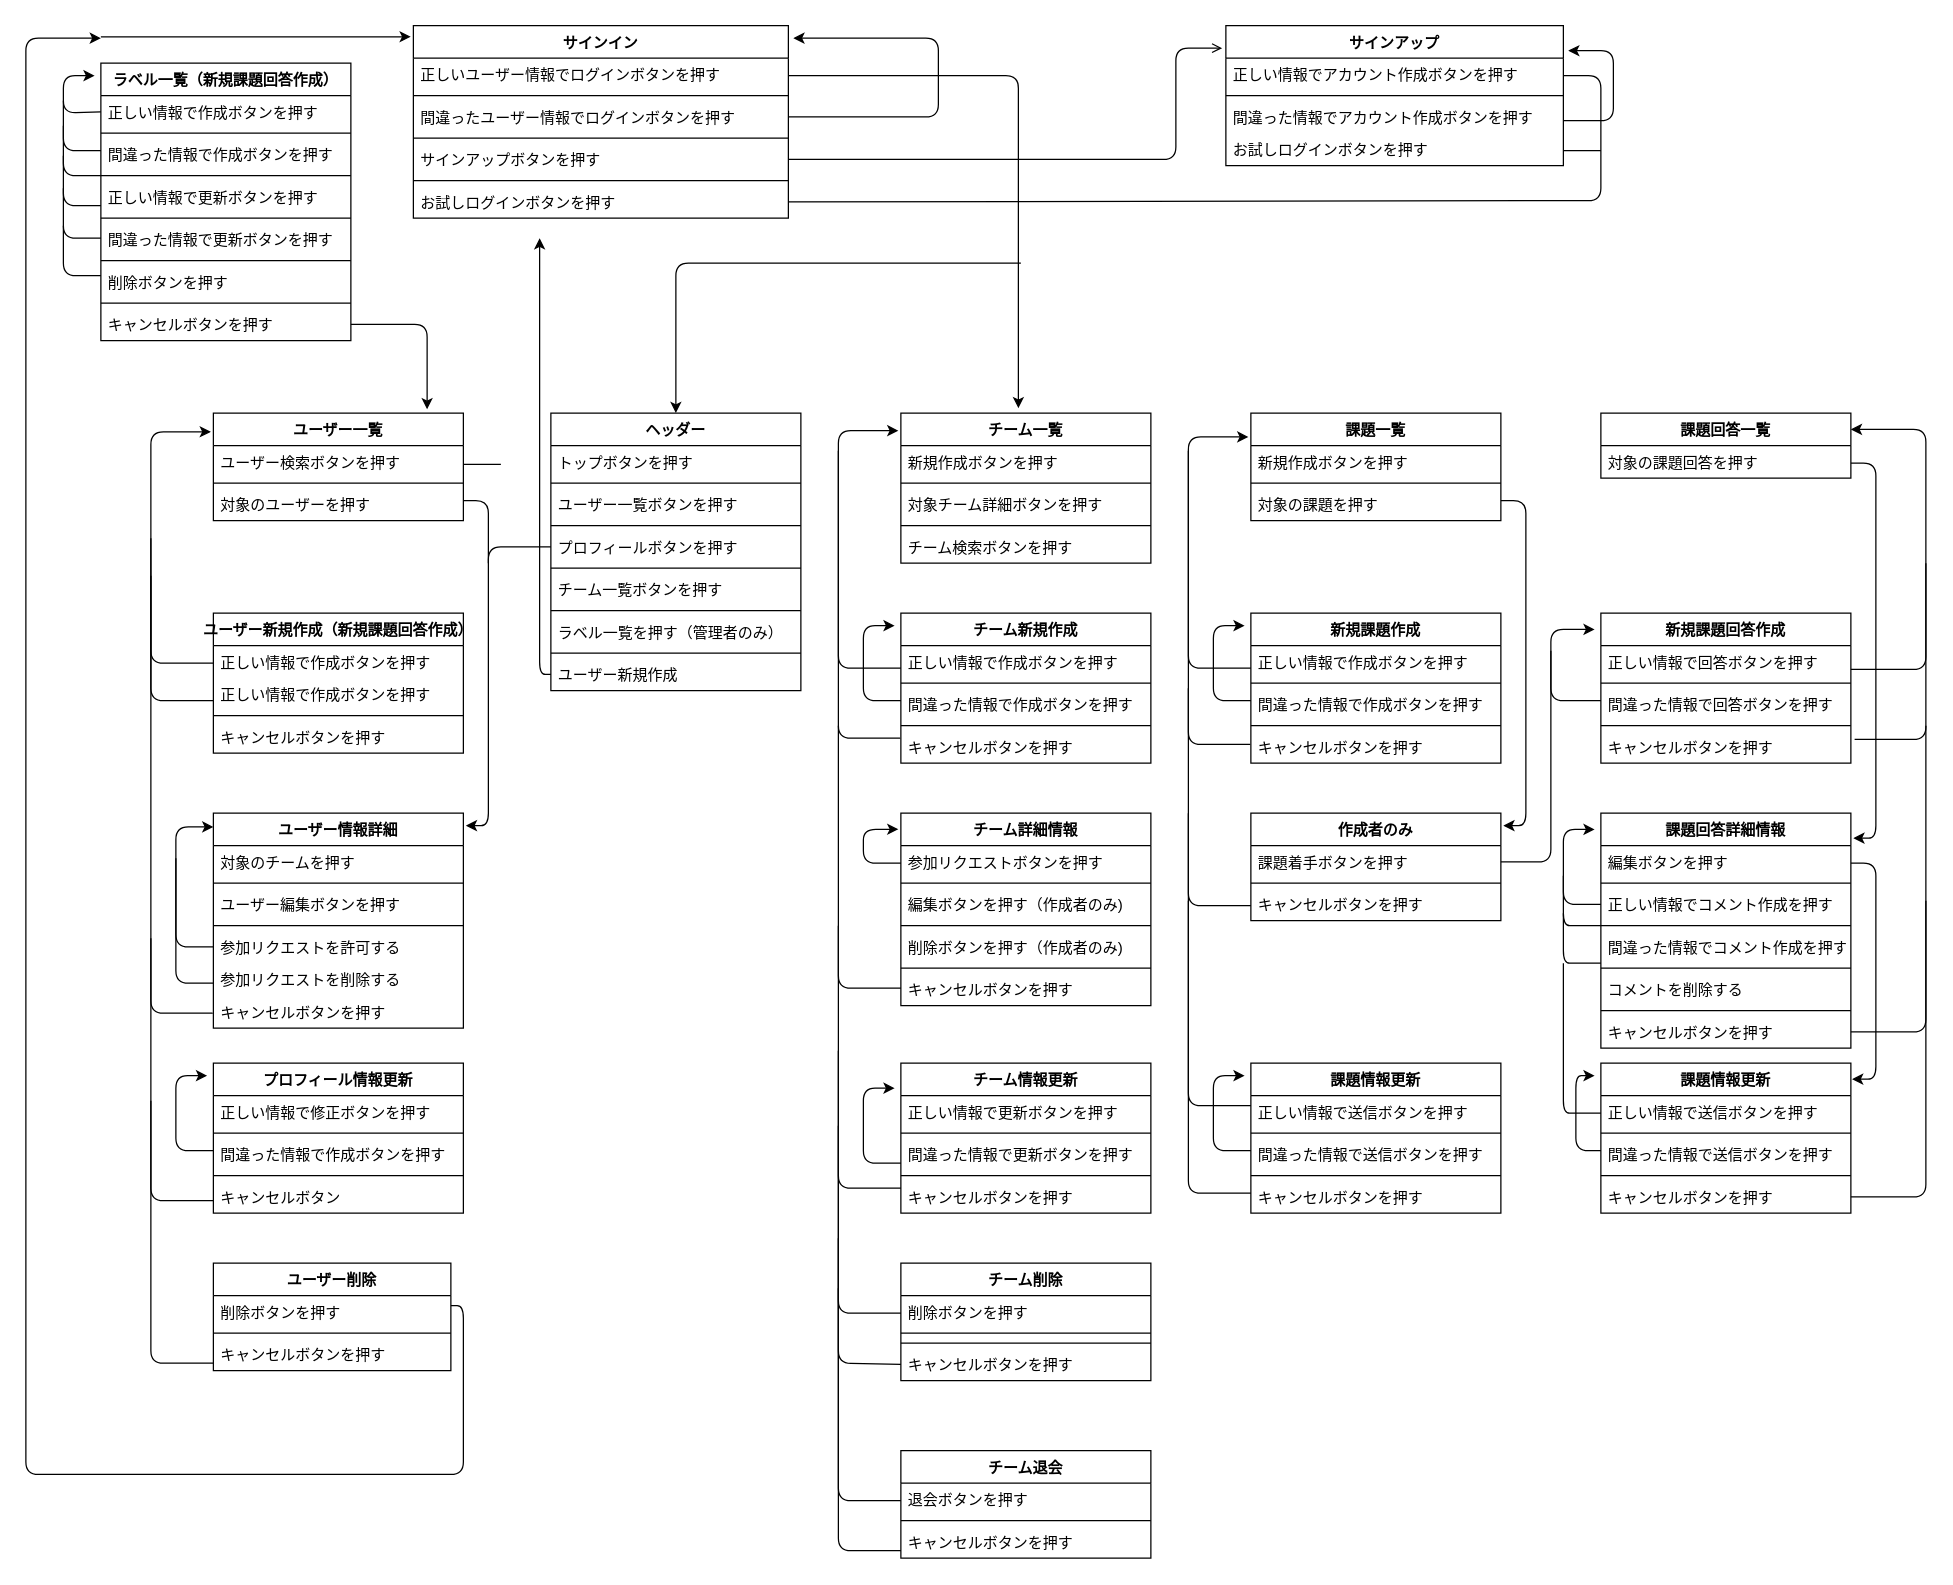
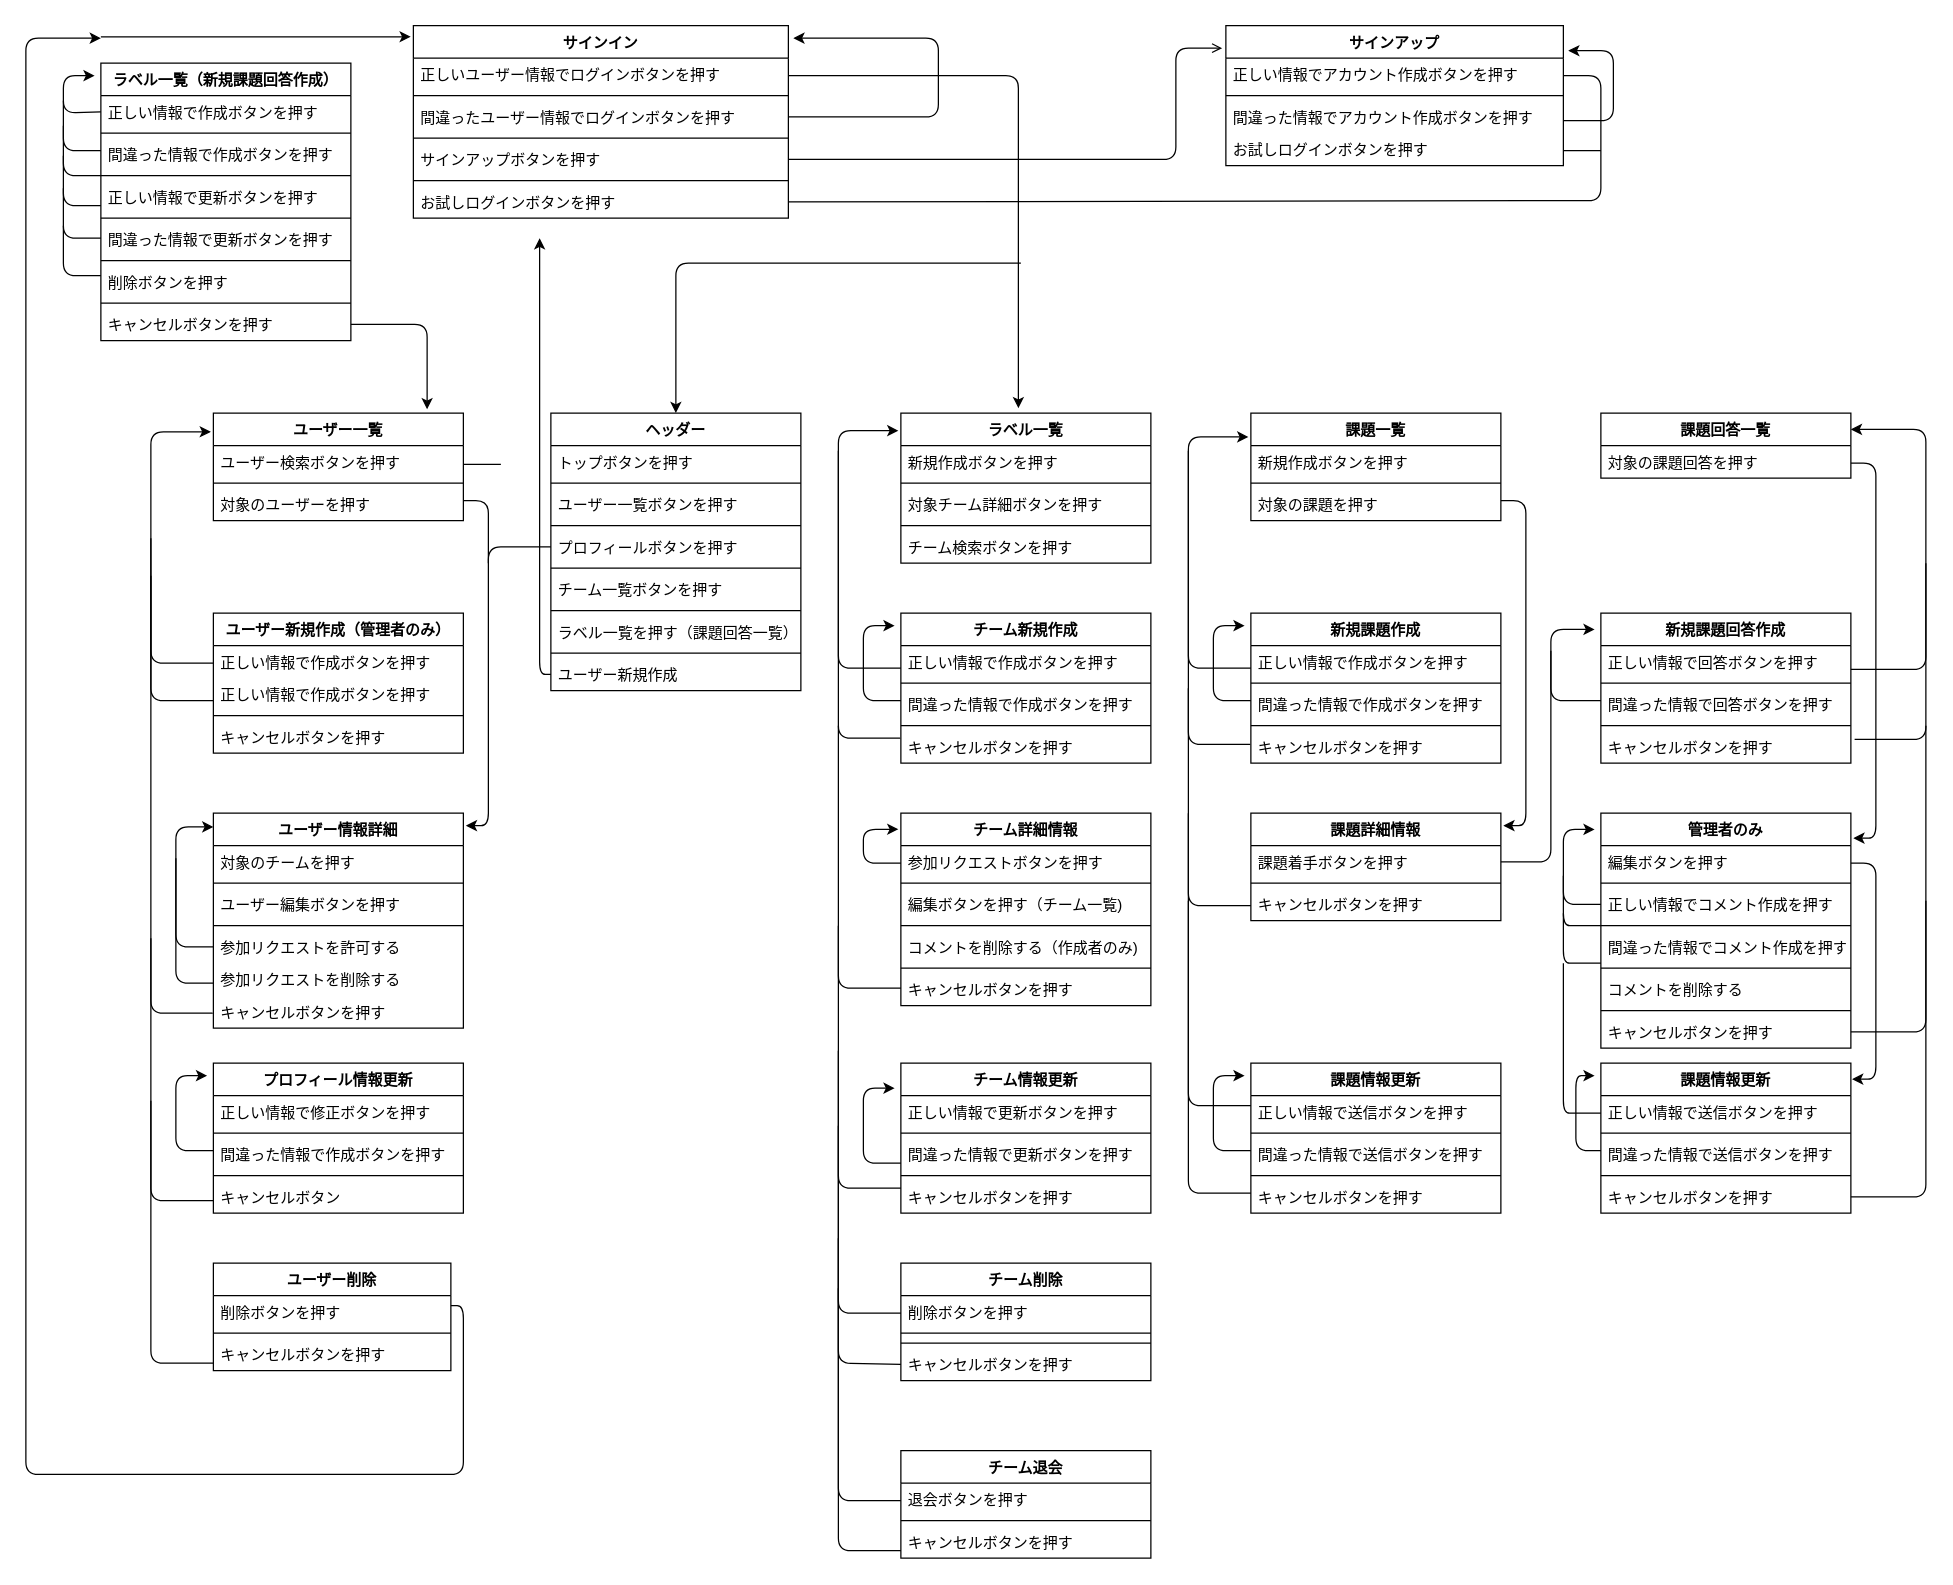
(1025, 430) -> (1025, 430)
(338, 630) -> (338, 630)
(670, 633) -> (678, 633)
(1375, 830) -> (1375, 830)
(1725, 830) -> (1725, 830)
(1017, 905) -> (1017, 905)
(1017, 948) -> (1024, 948)
